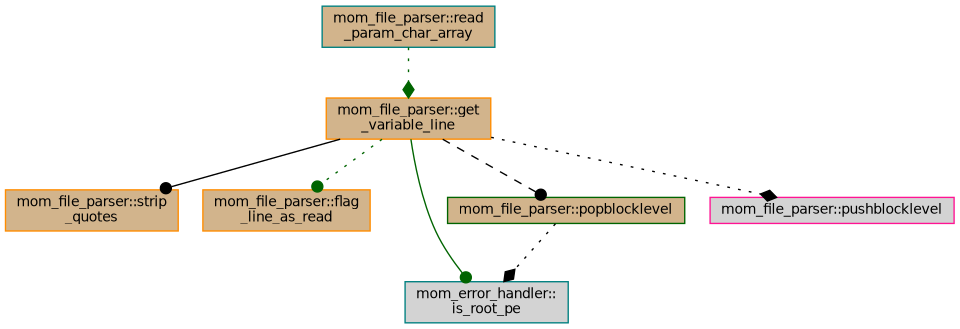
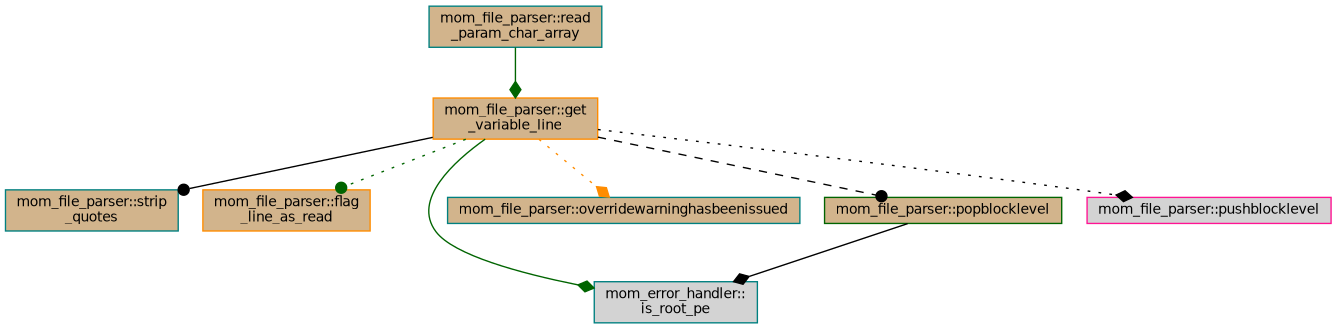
(409, 64) -> (515, 64)
(92, 210) -> (92, 210)
(427, 210) -> (450, 244)
none -> (624, 210)
(535, 246) -> (829, 250)
